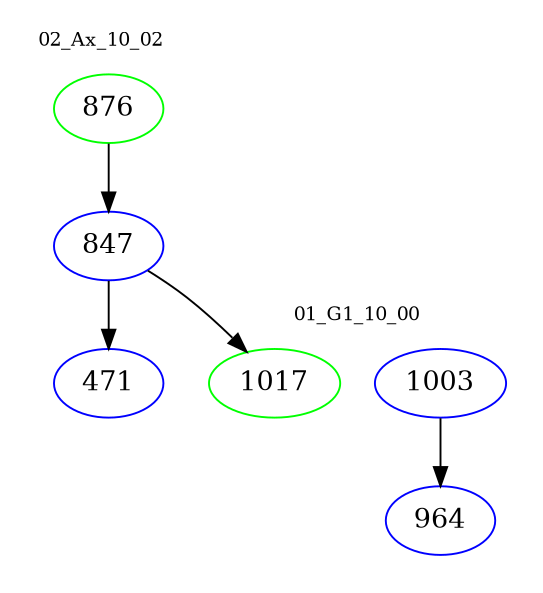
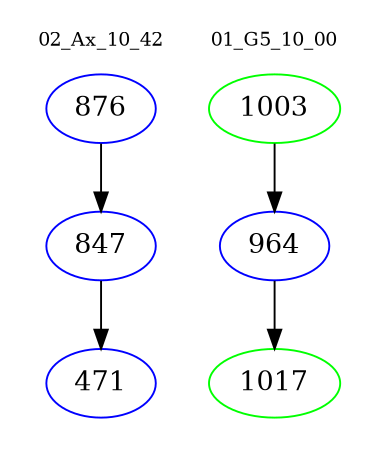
(101, 41) -> (101, 41)
(109, 109) -> (101, 109)
(207, 314) -> (275, 305)
(358, 316) -> (275, 41)
(441, 383) -> (275, 109)
